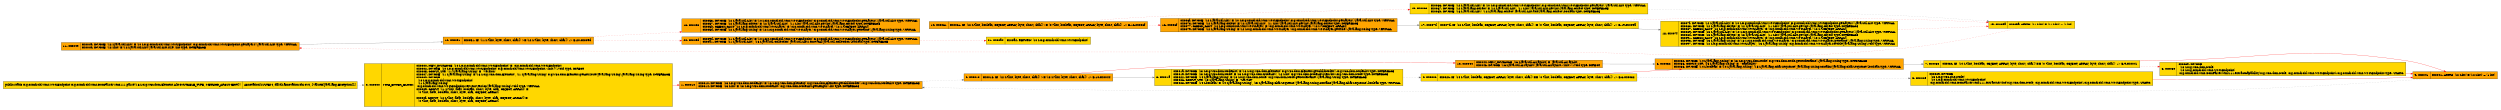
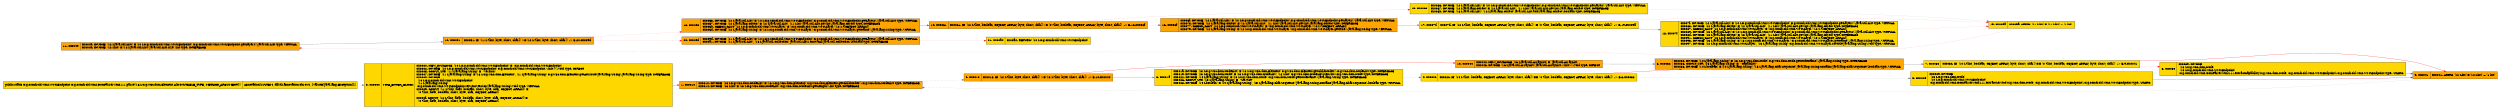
none -> (924, 25)
(1947, 77) -> (1947, 77)
